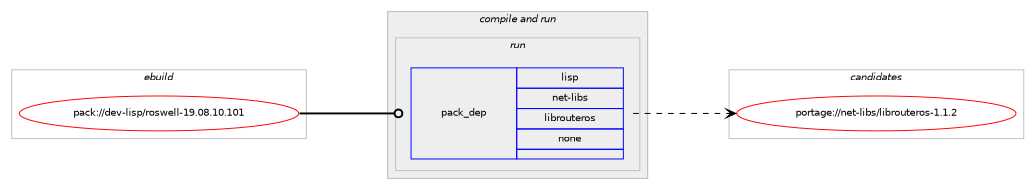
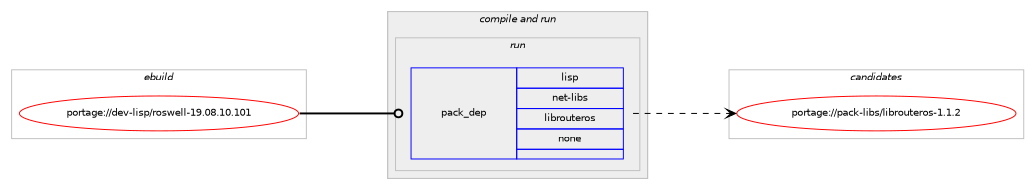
(159, 113) -> (159, 113)
(876, 113) -> (876, 113)
